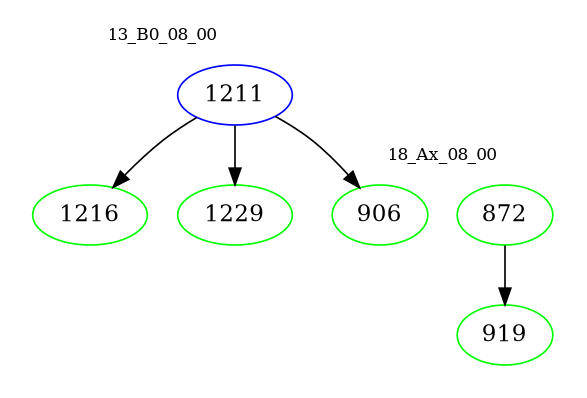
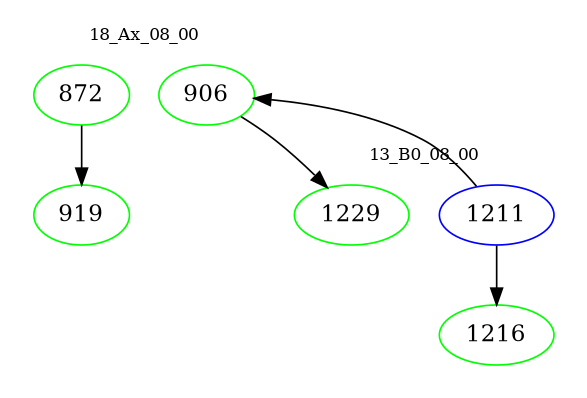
(235, 147) -> (292, 154)
